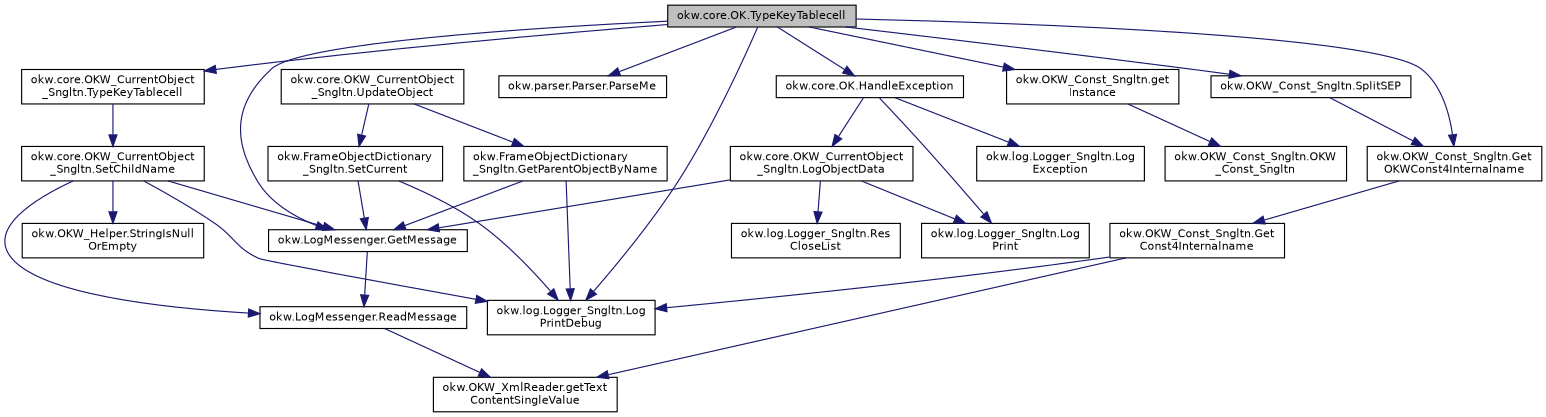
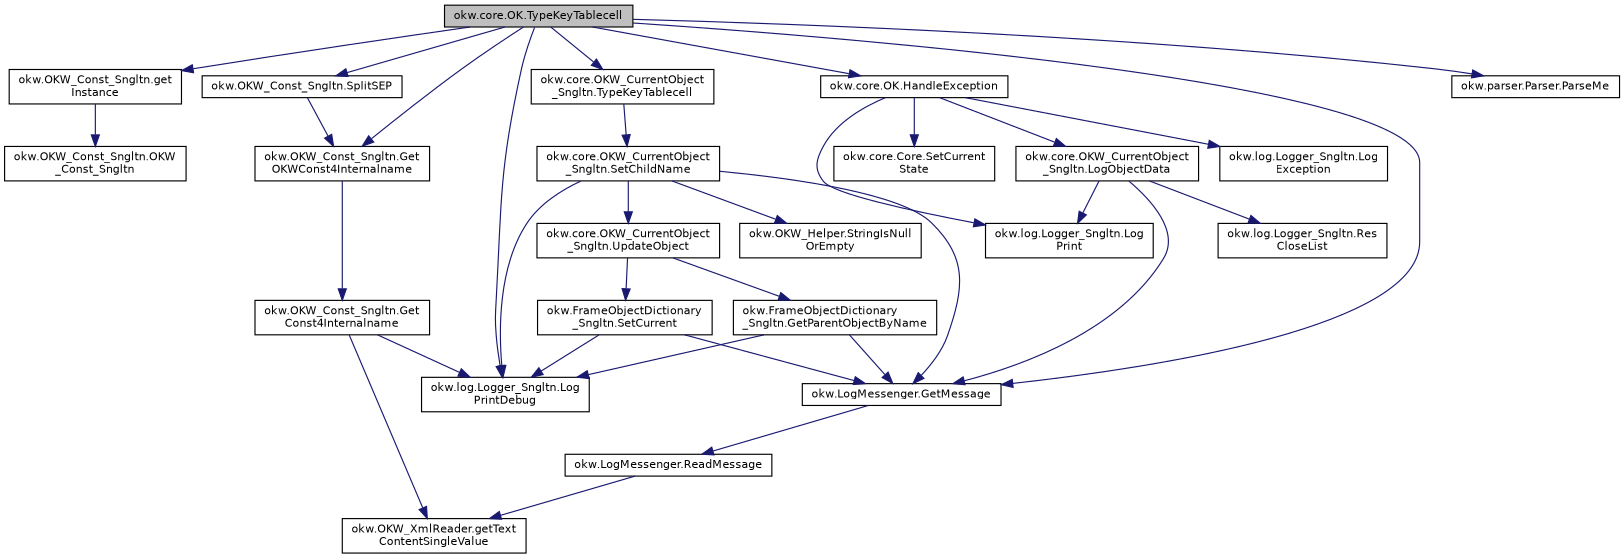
none -> (914, 164)
(71, 288) -> (628, 196)
